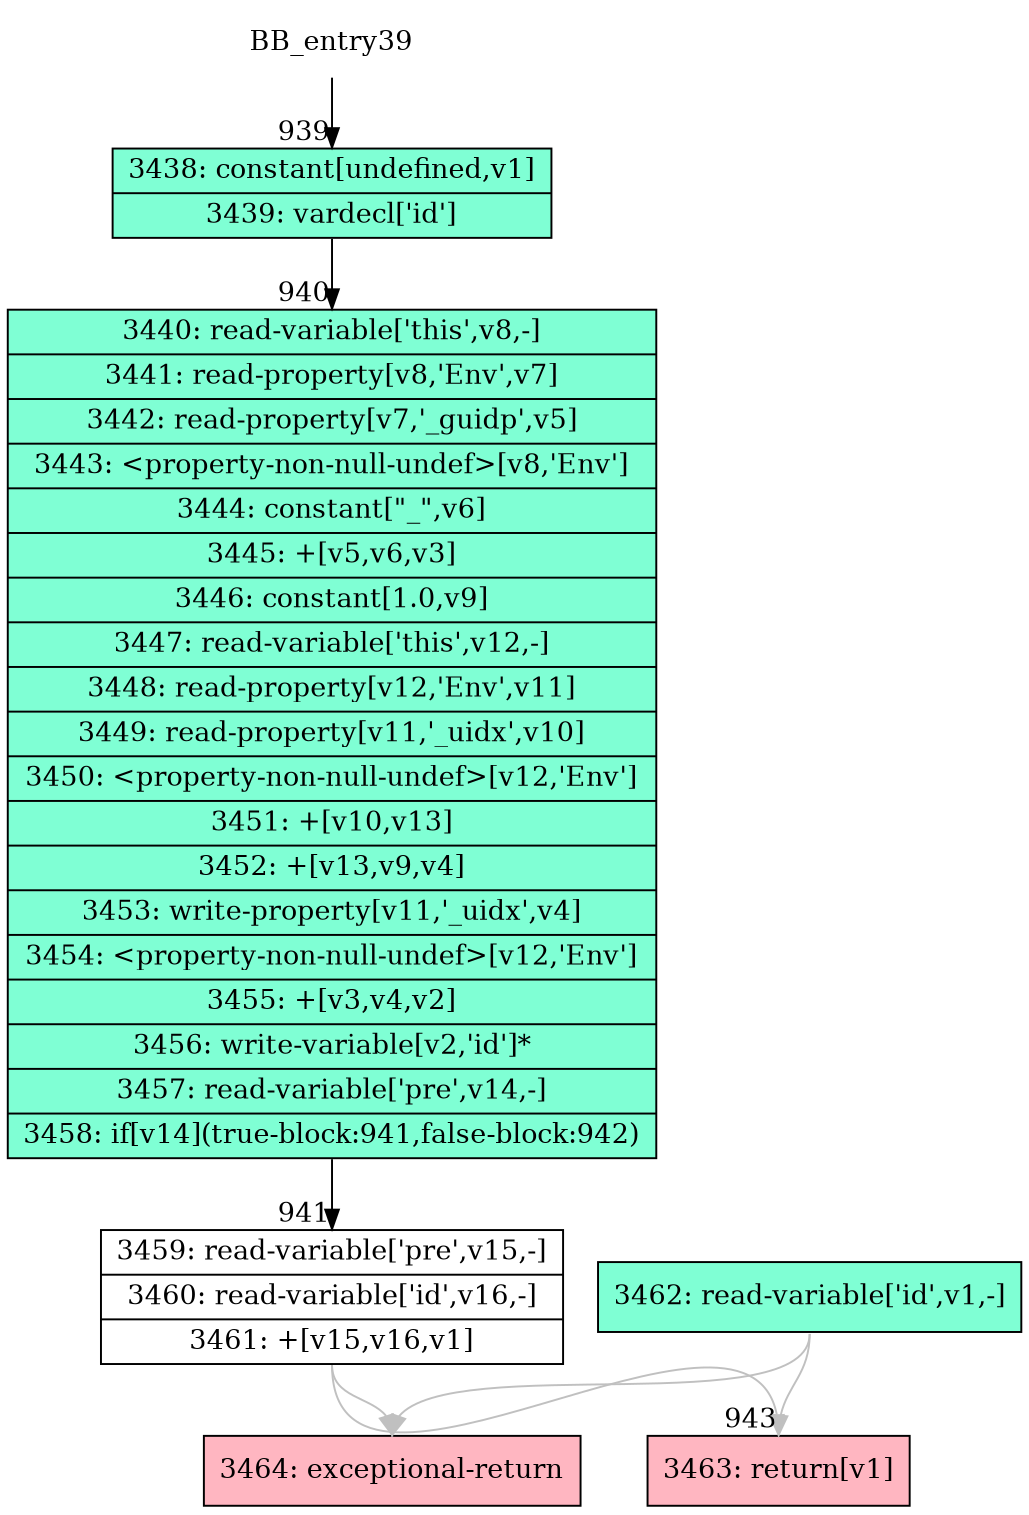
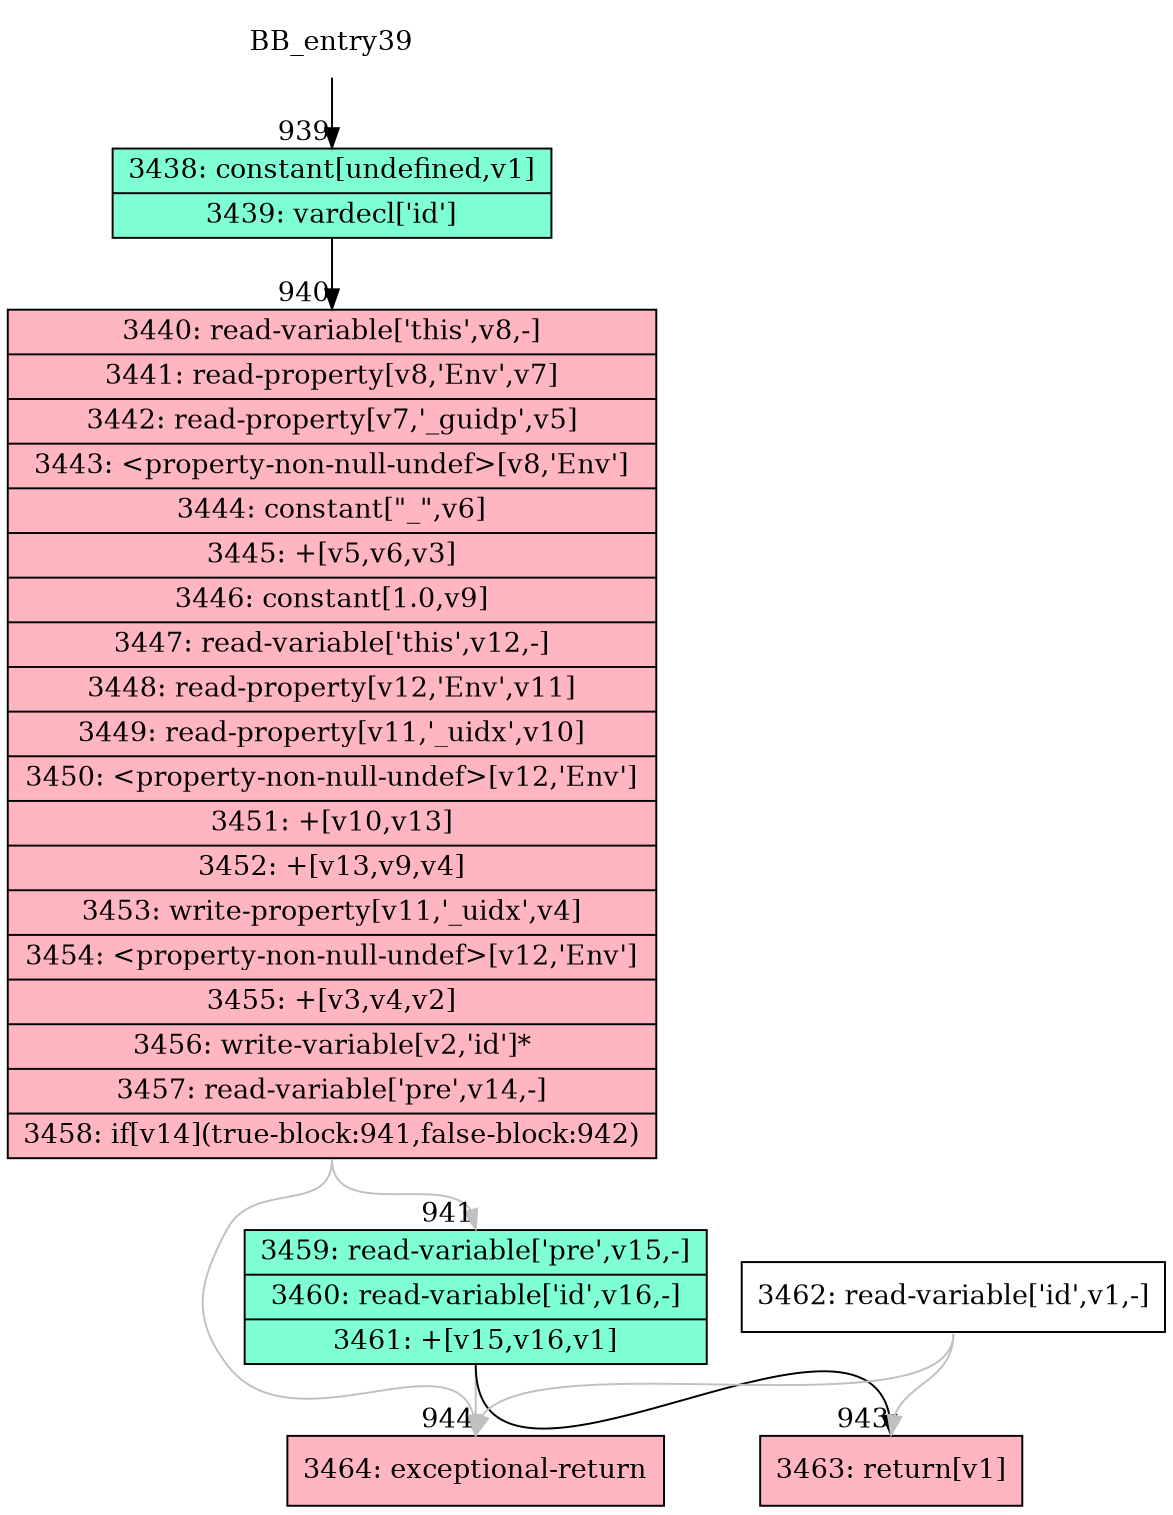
(332, 734) -> (332, 734)
(332, 1184) -> (394, 1194)
(332, 1297) -> (476, 1297)
(810, 1297) -> (953, 1297)
none -> (224, 1360)
(546, 1403) -> (674, 1403)
